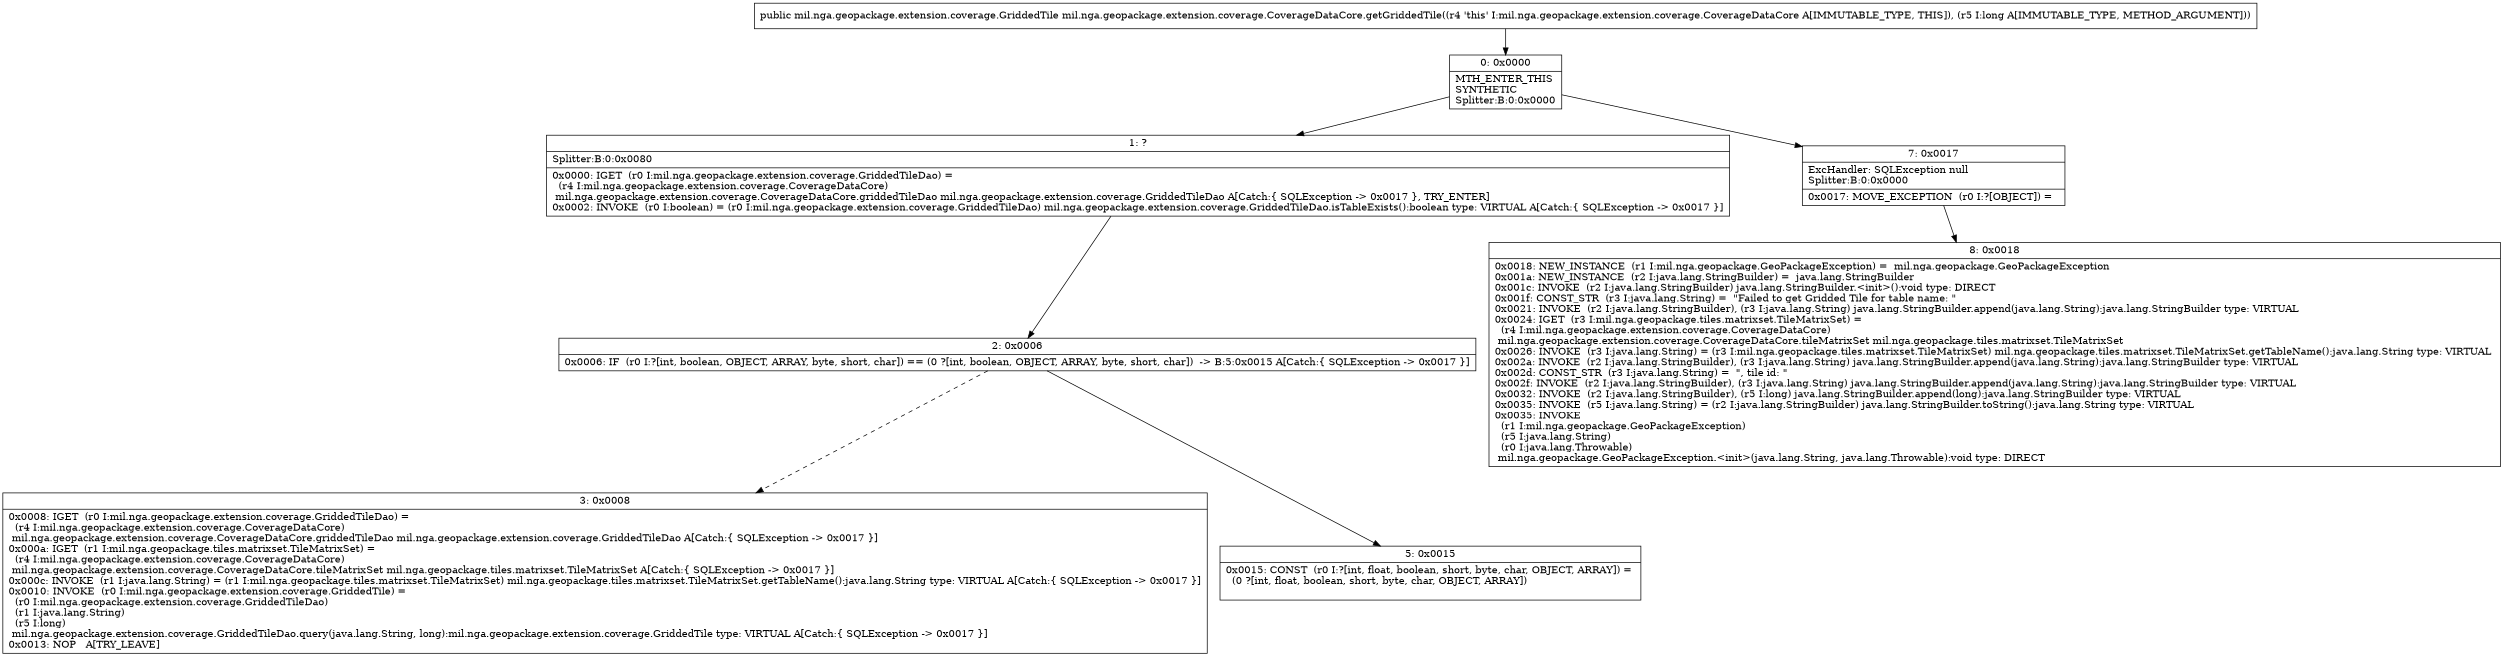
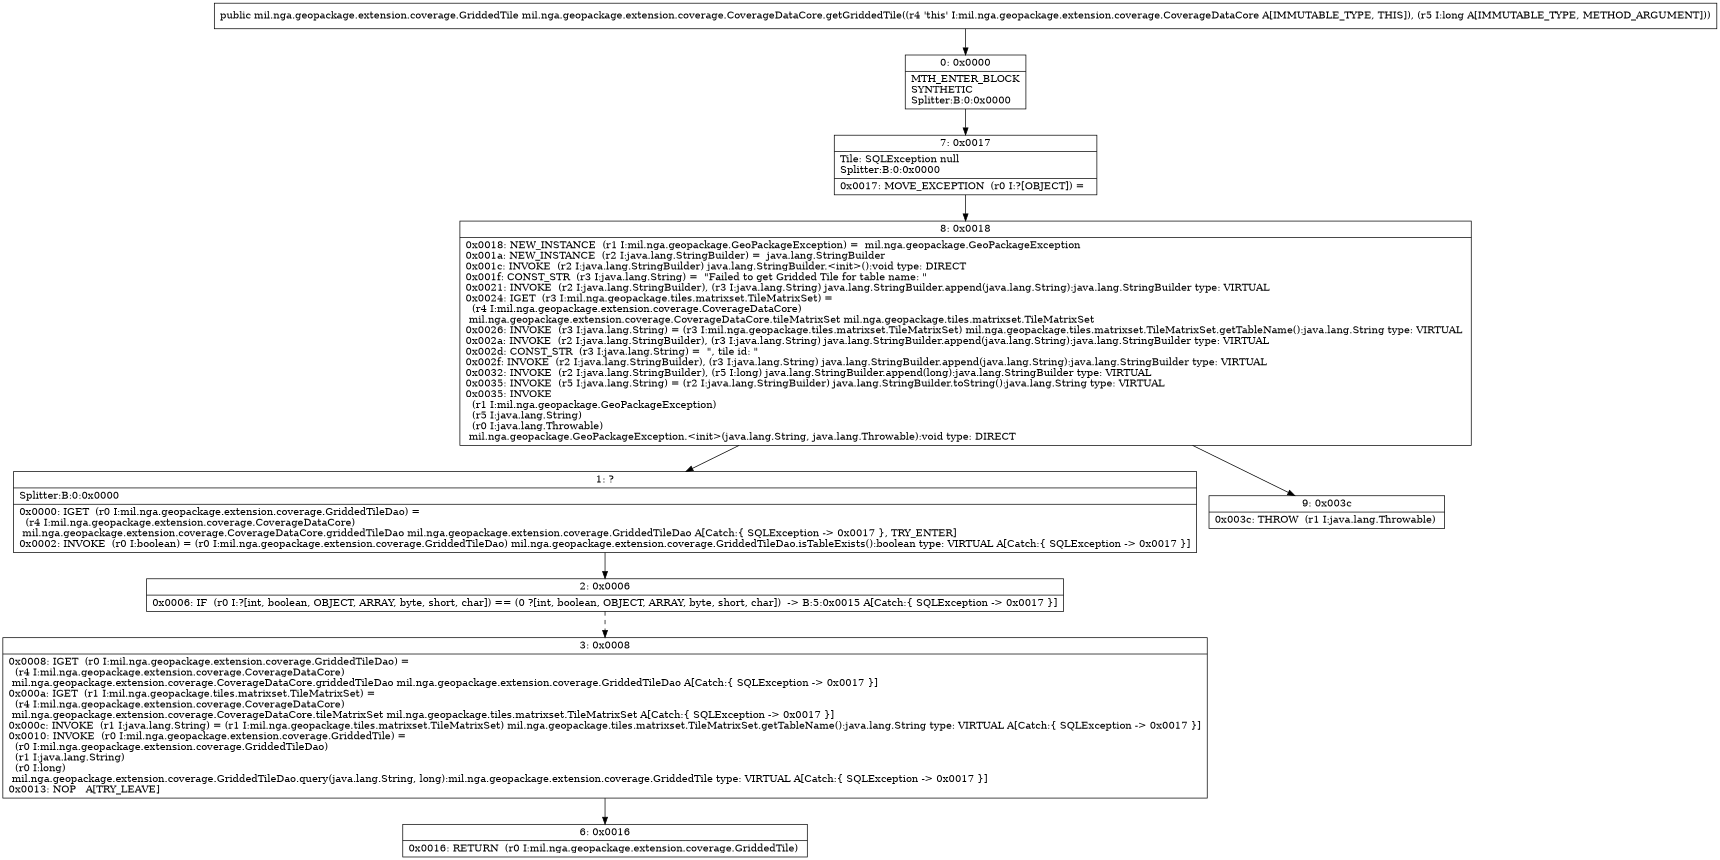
(1504, 79) -> (966, 79)
(1377, 115) -> (716, 457)
(603, 159) -> (70, 496)
(1888, 170) -> (900, 159)
none -> (1327, 512)
(1430, 573) -> none
(37, 623) -> (37, 768)
none -> (605, 841)
